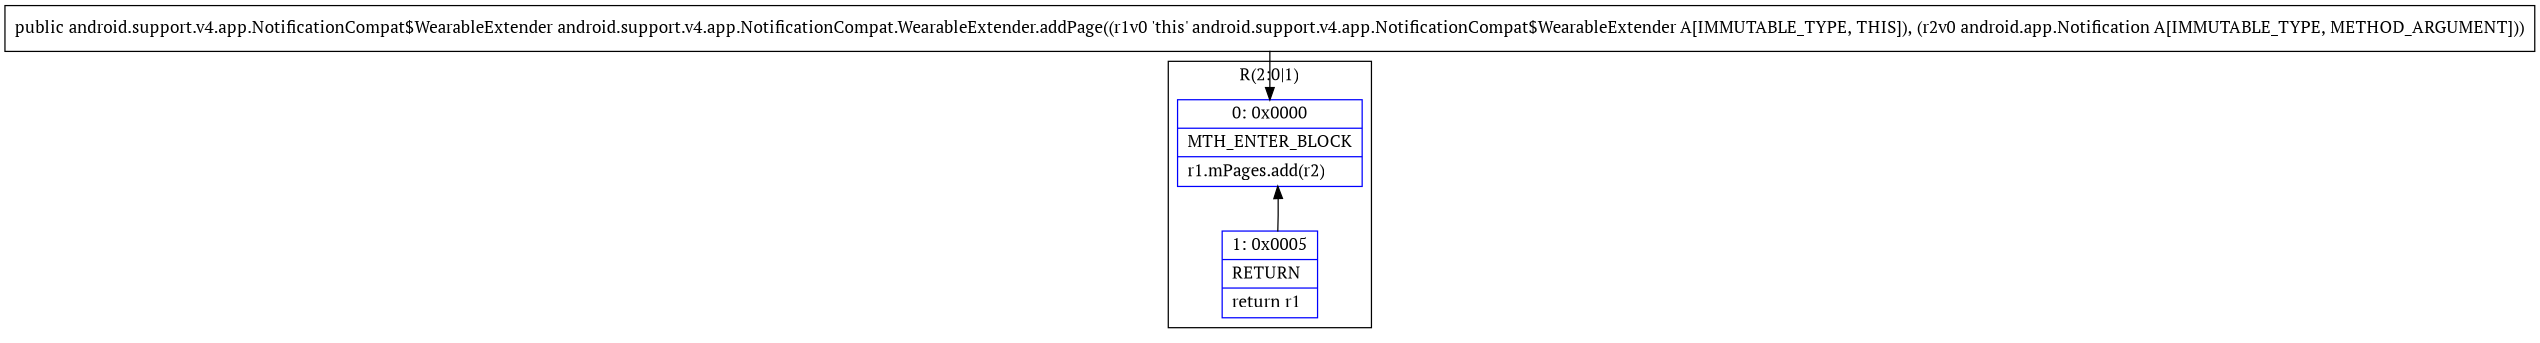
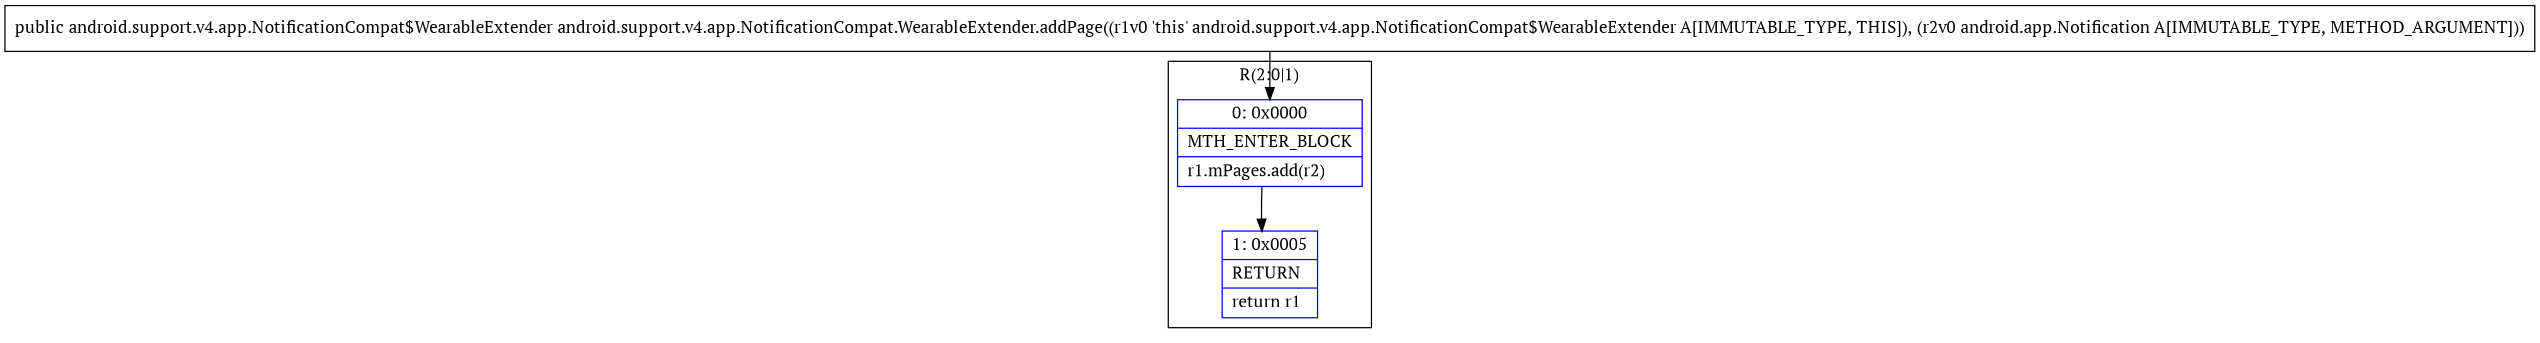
(1278, 215) -> (1262, 203)
